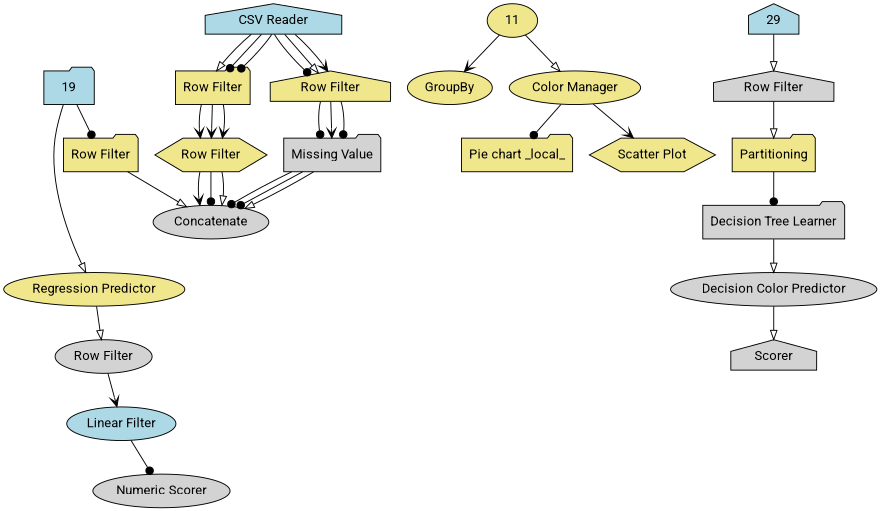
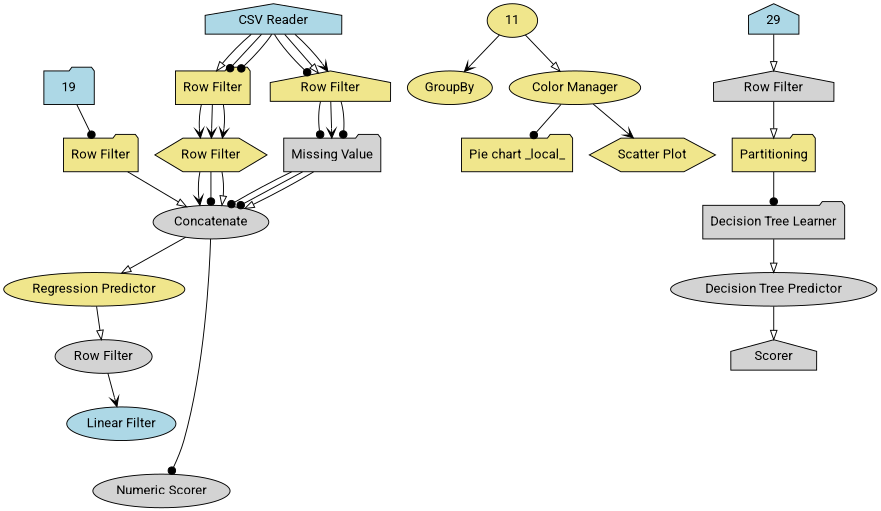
(56, 186) -> (158, 253)
(774, 289) -> (774, 289)
(139, 454) -> (201, 355)
